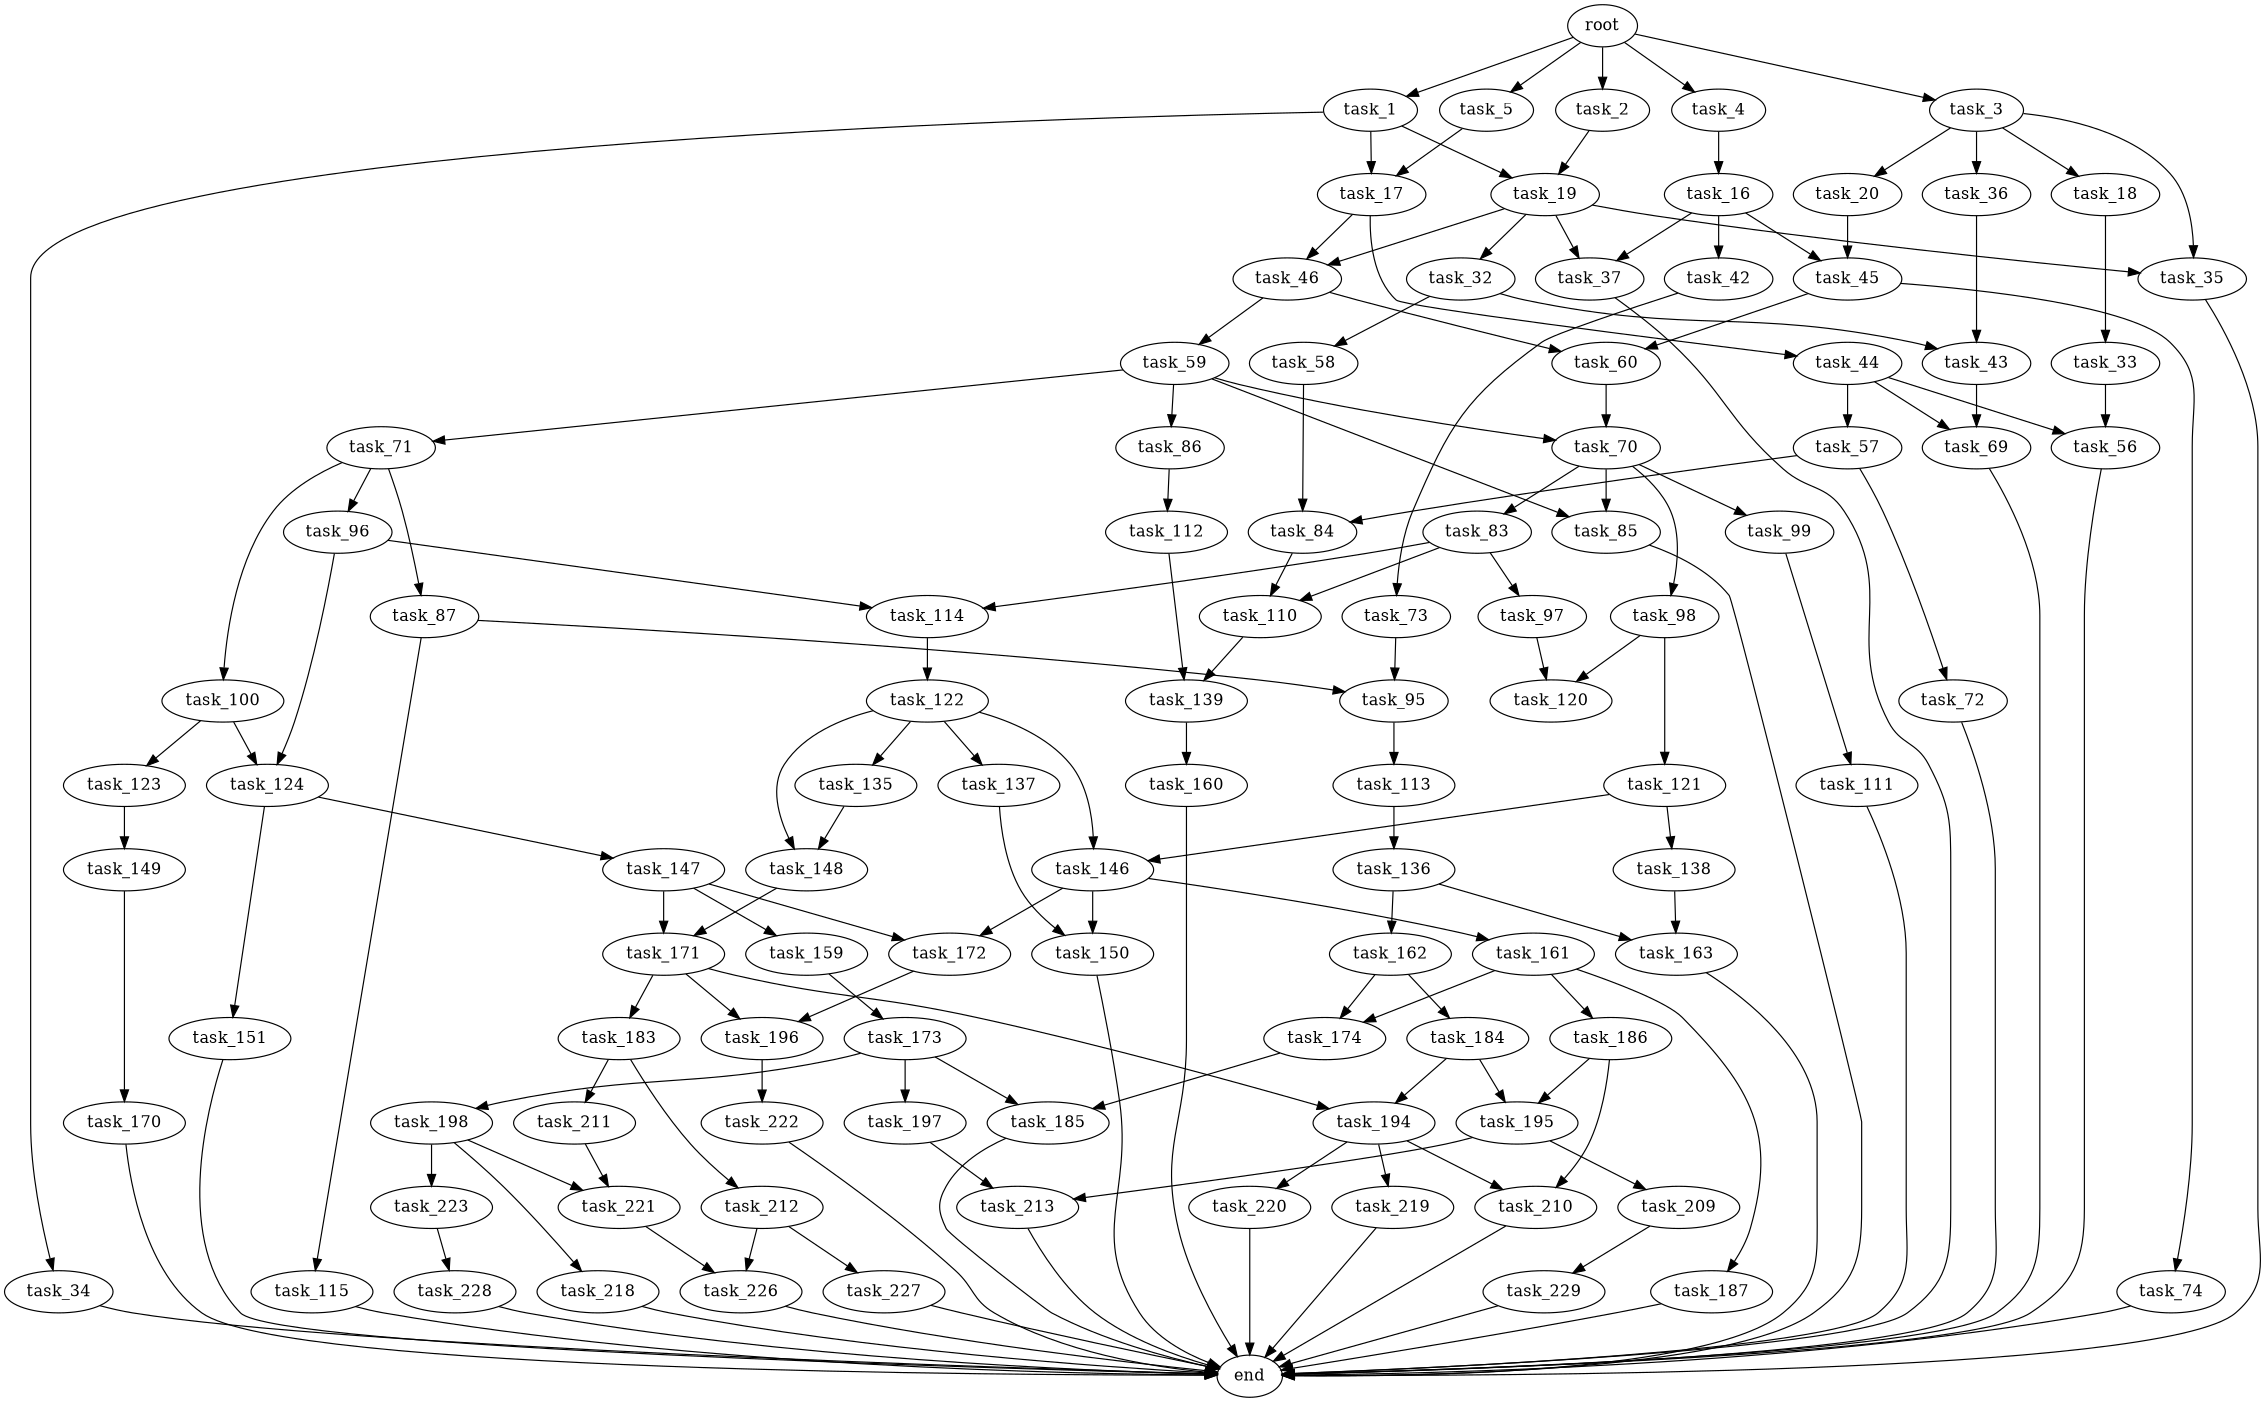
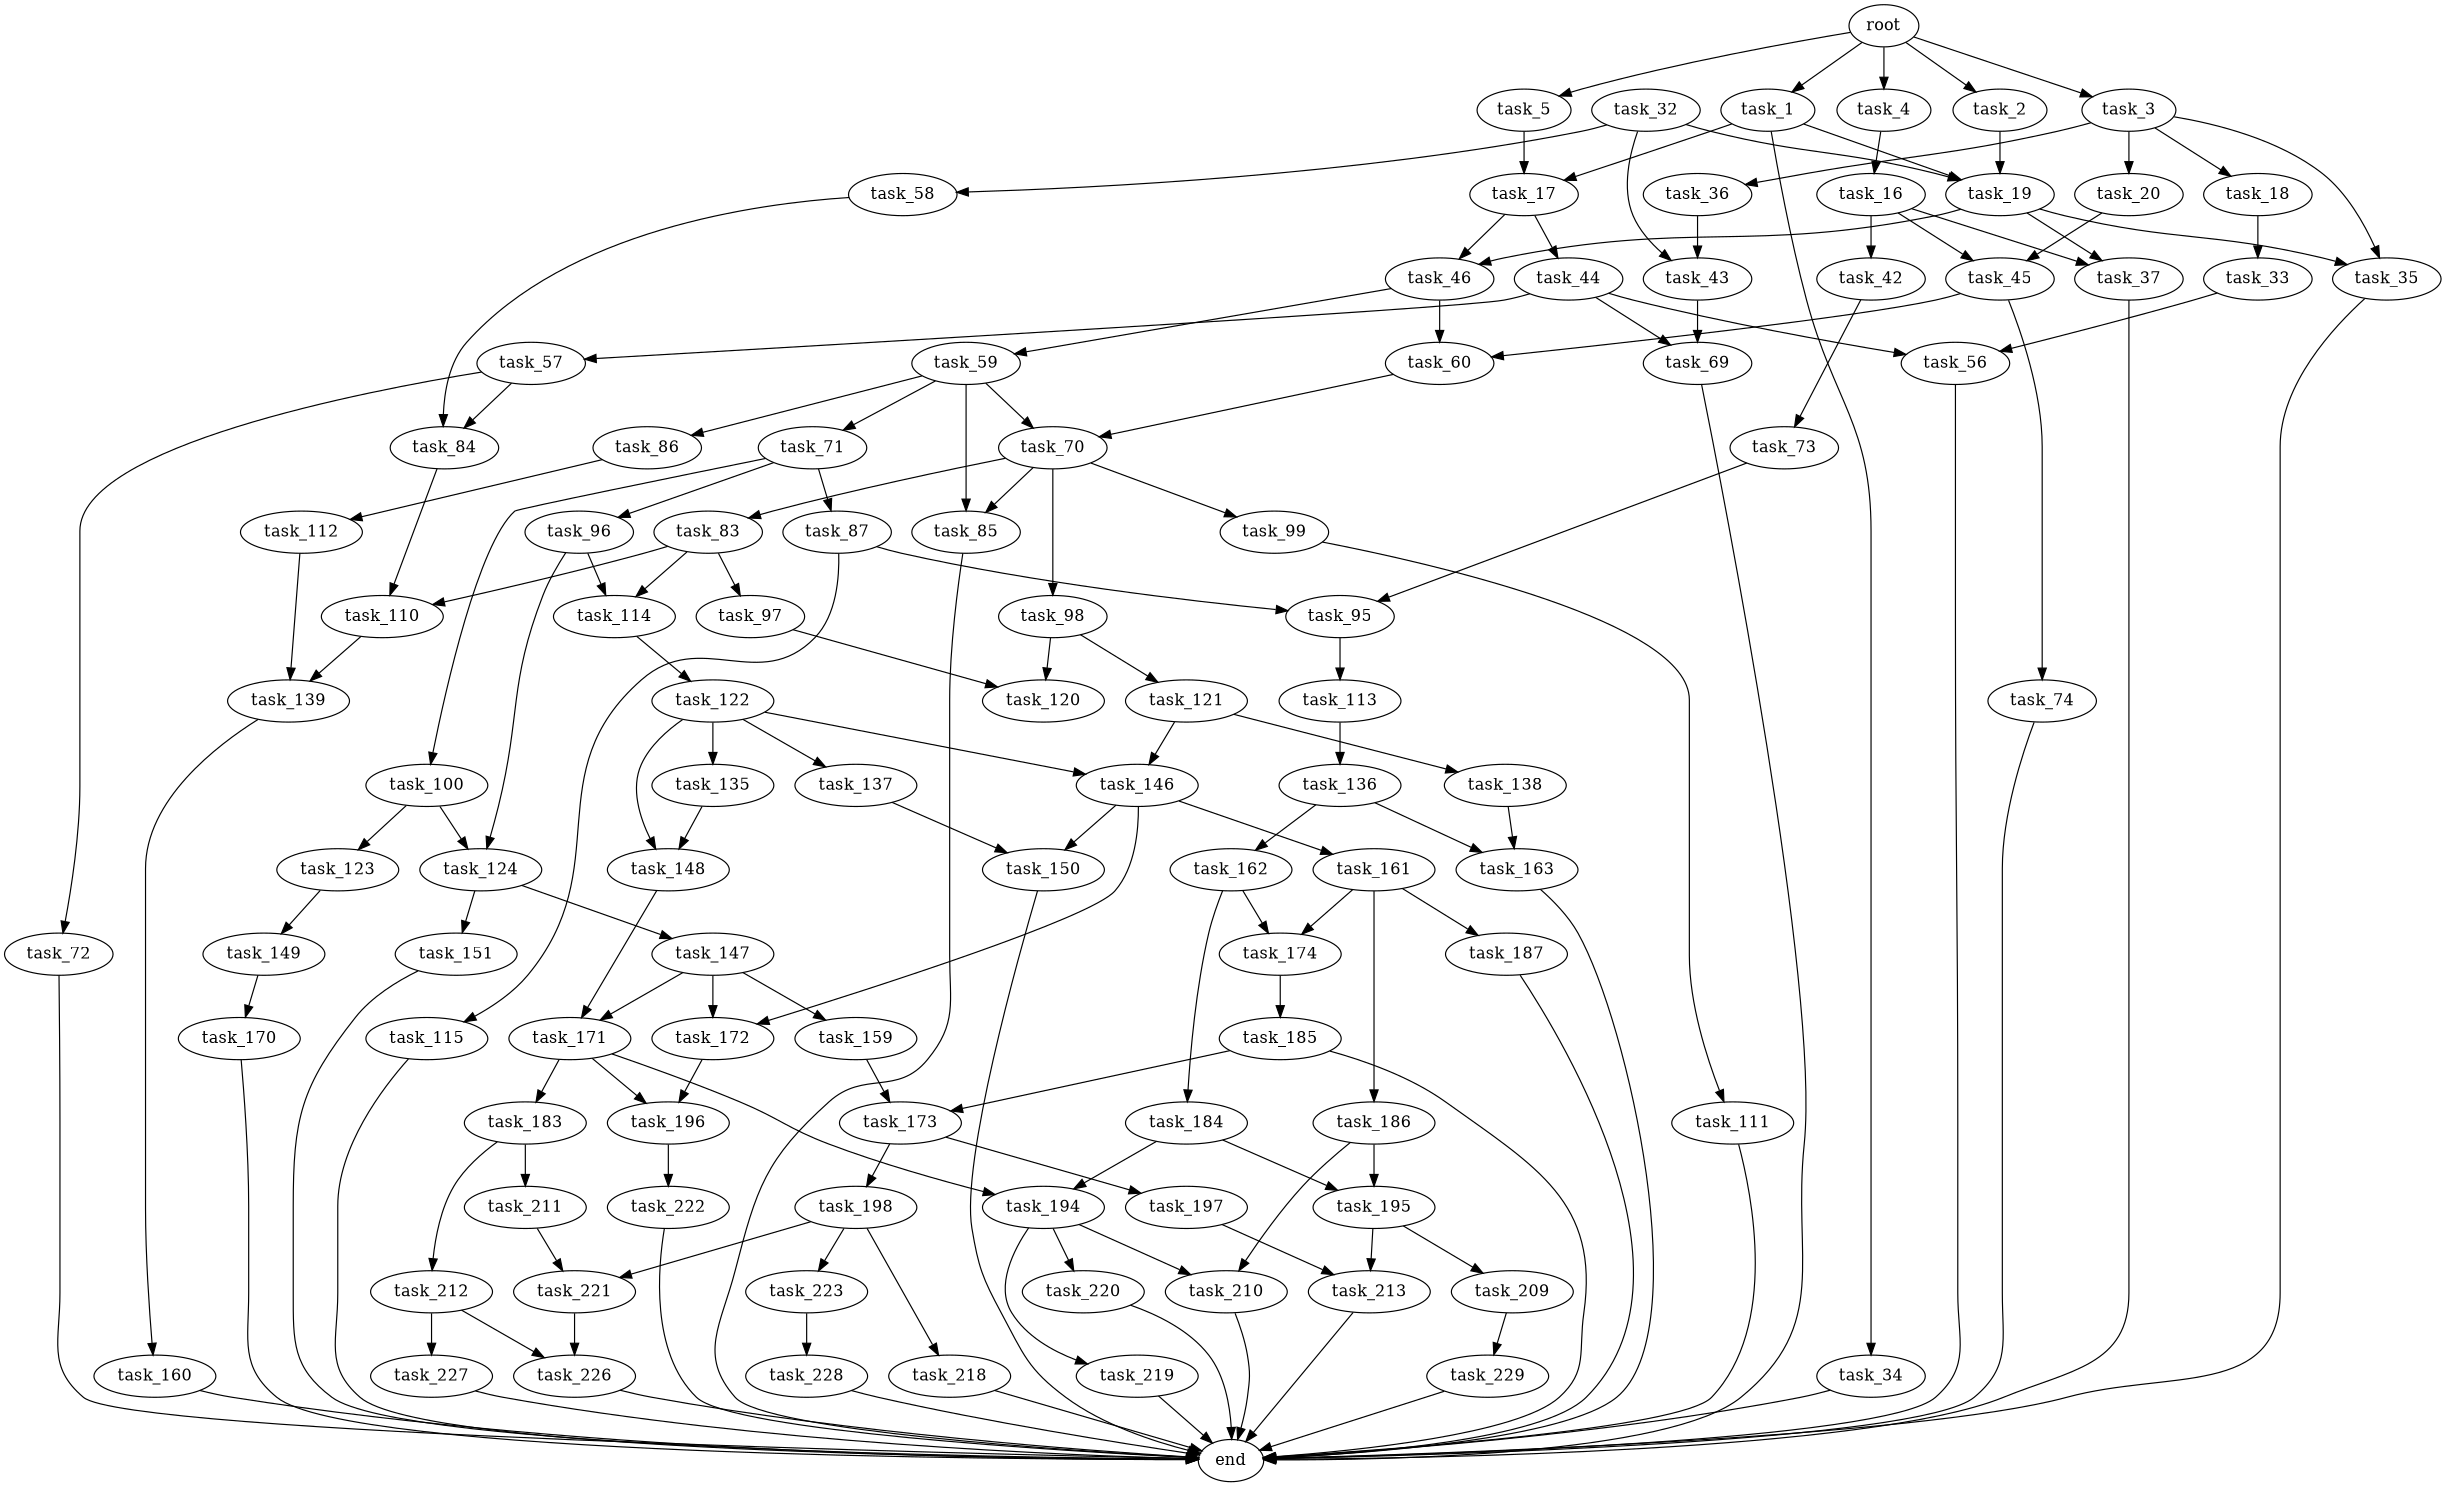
(1507, 232) -> (1817, 152)
(971, 1078) -> (1096, 1080)
